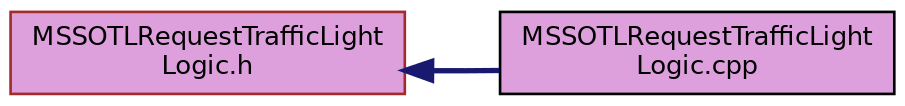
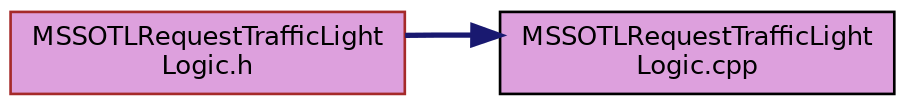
(466, 71) -> (439, 35)
